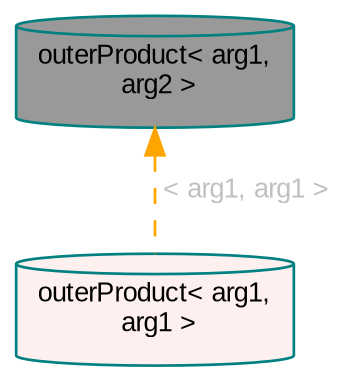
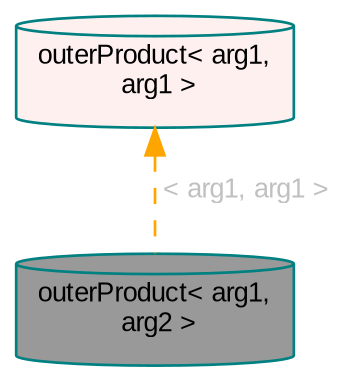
(155, 204) -> (155, 204)
